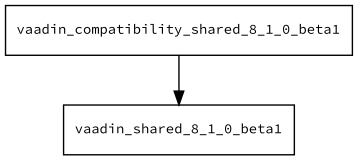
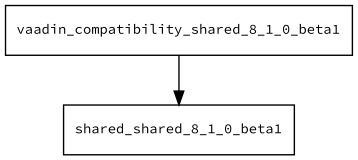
(179, 130) -> (179, 130)
